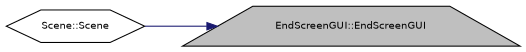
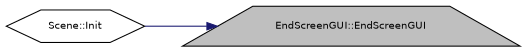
(76, 26) -> (76, 26)
